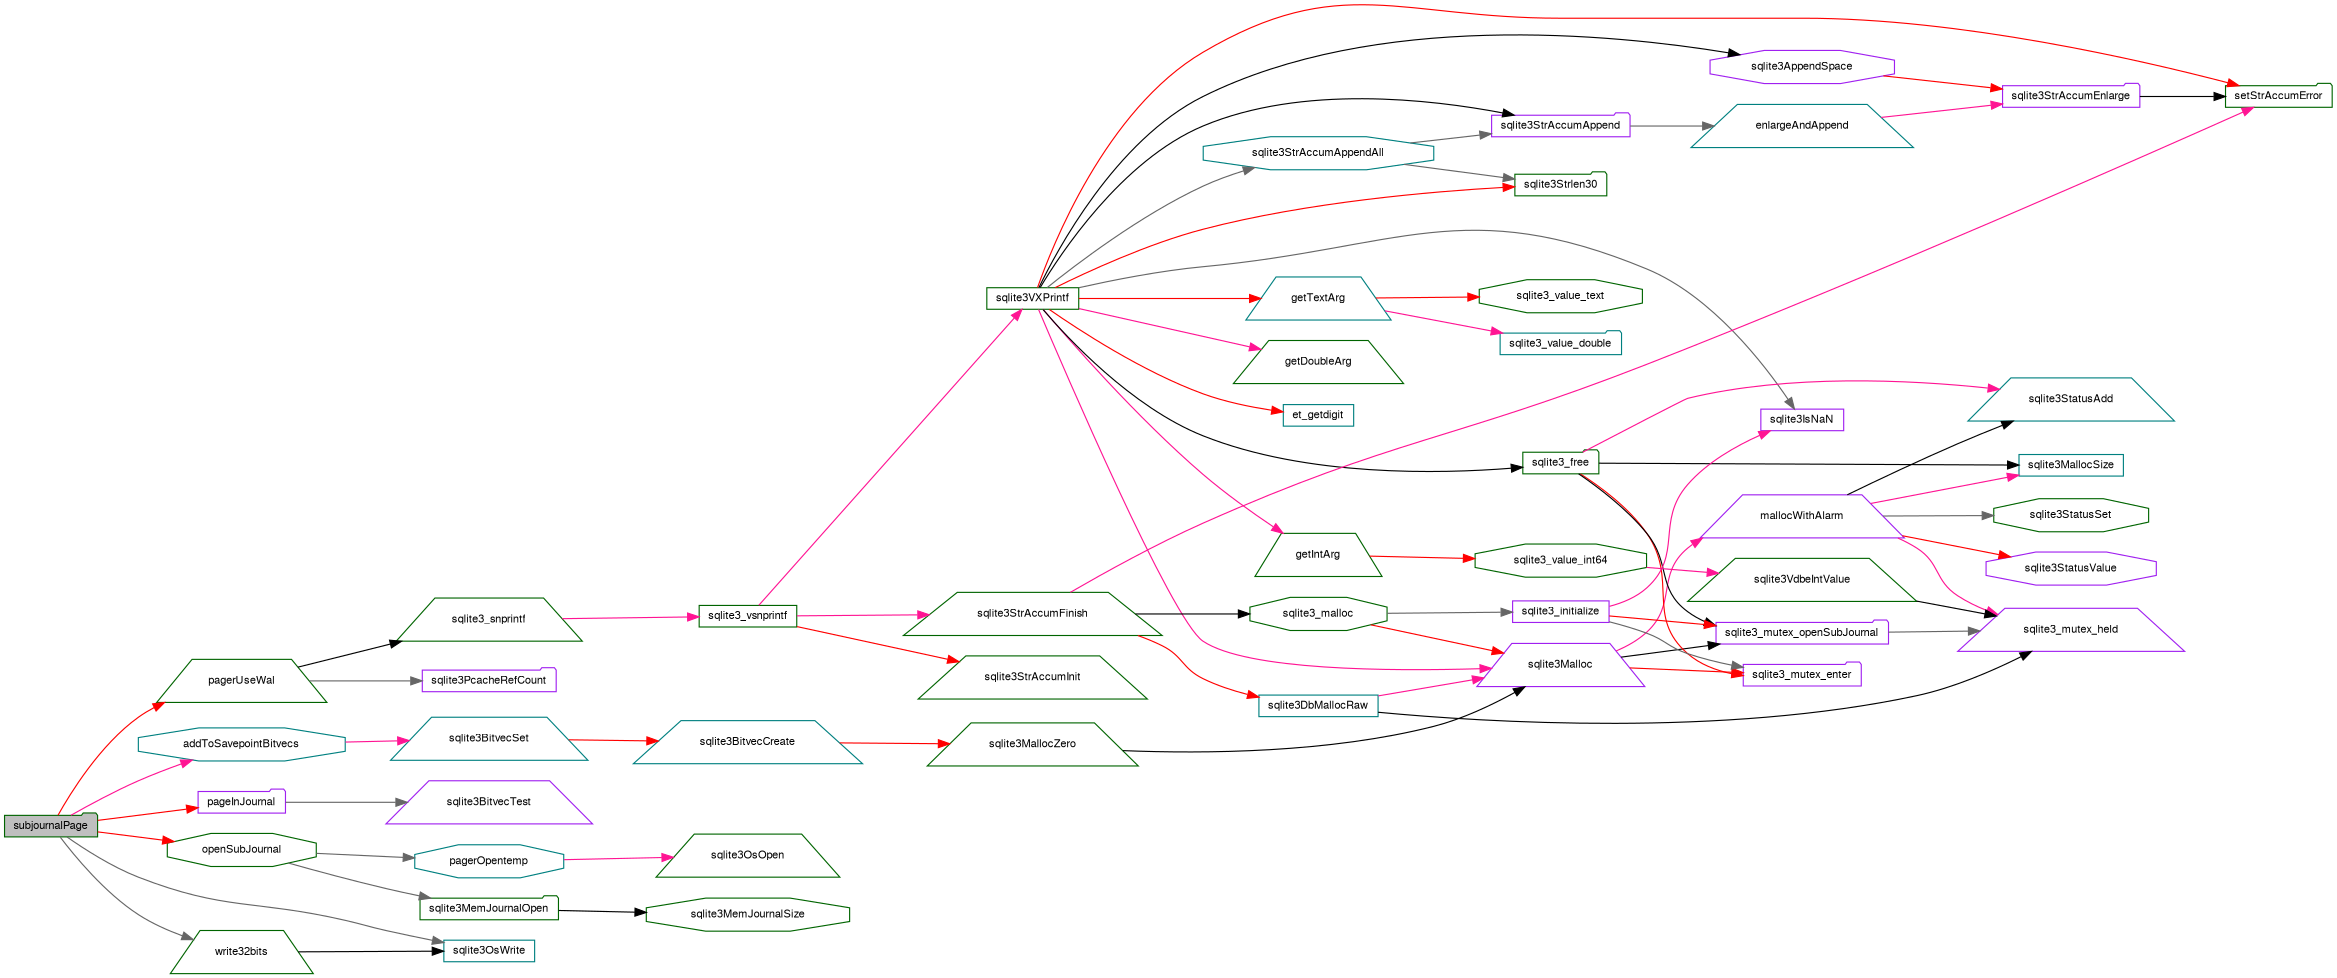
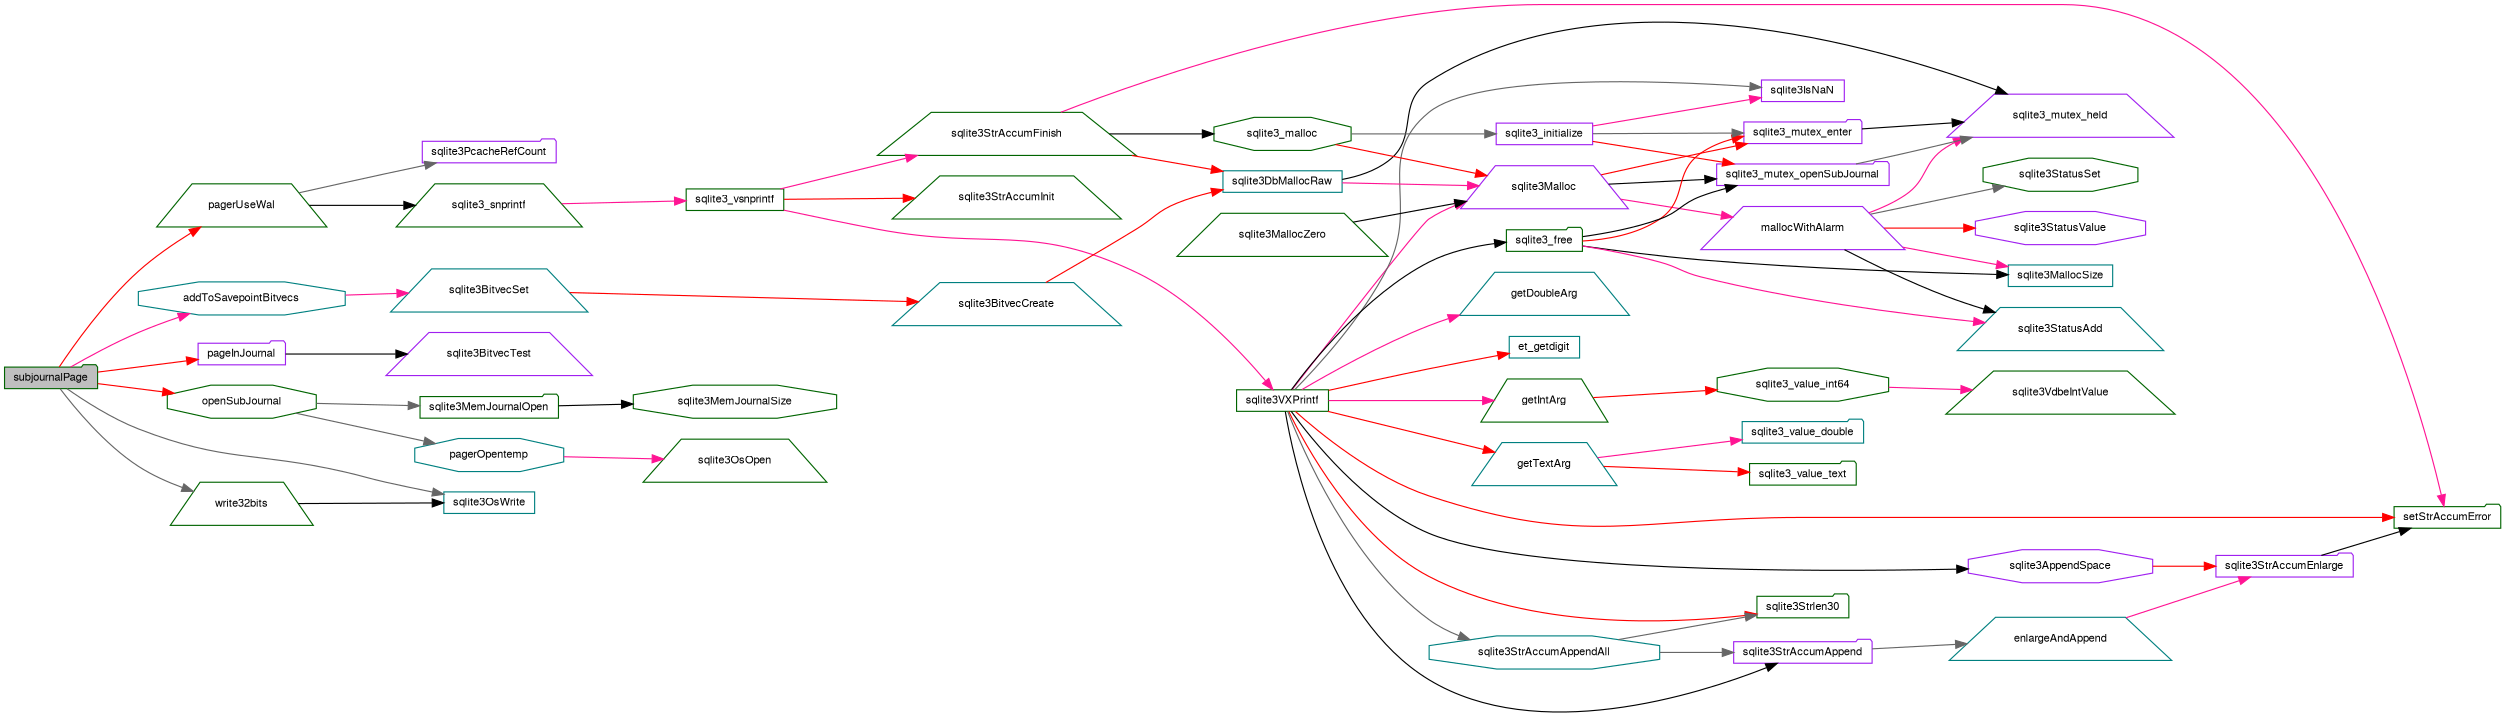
(1561, 296) -> (1803, 474)
(1319, 362) -> (1544, 294)
(1951, 607) -> (1907, 126)
(889, 743) -> (1128, 234)
(341, 802) -> (341, 354)
